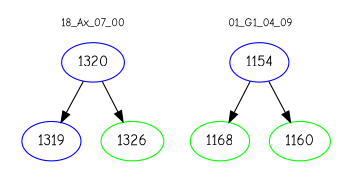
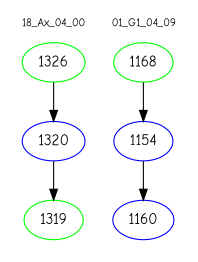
(93, 24) -> (54, 24)
(110, 97) -> (54, 96)
(242, 97) -> (143, 96)
(51, 141) -> (54, 220)
(300, 141) -> (143, 220)
